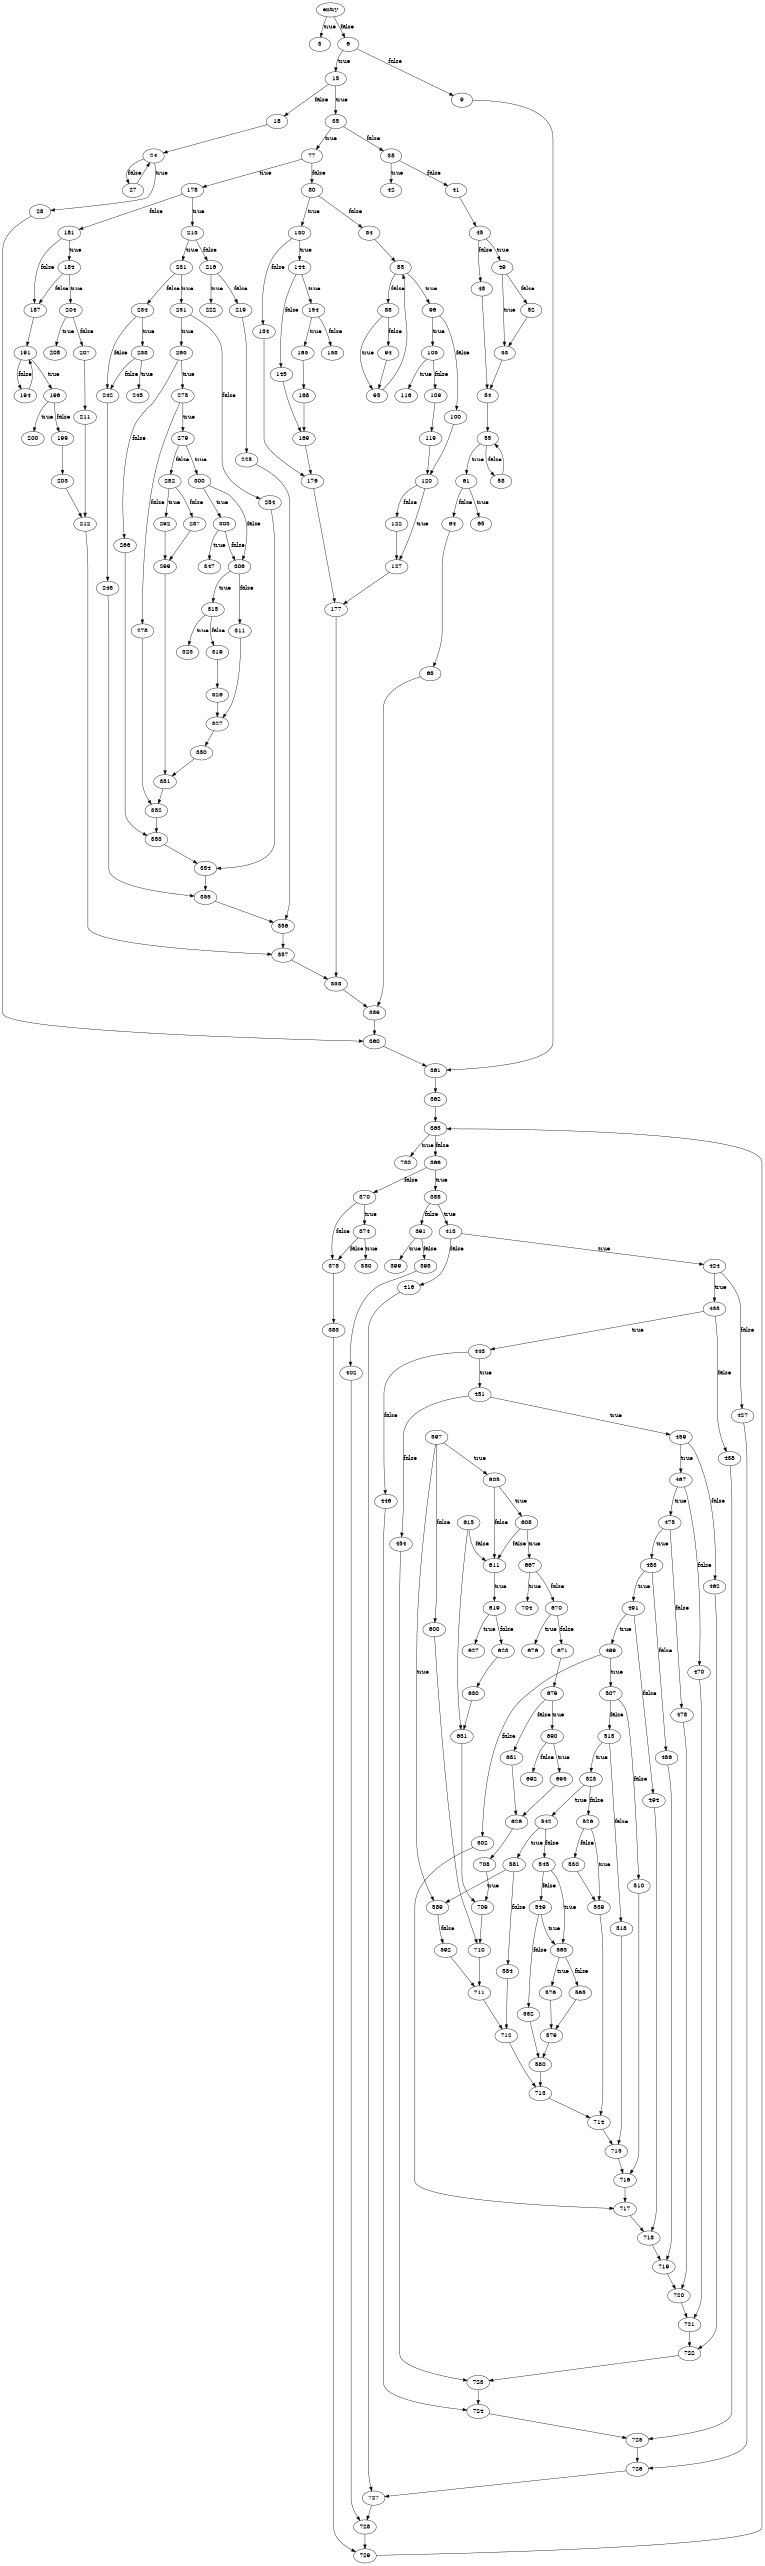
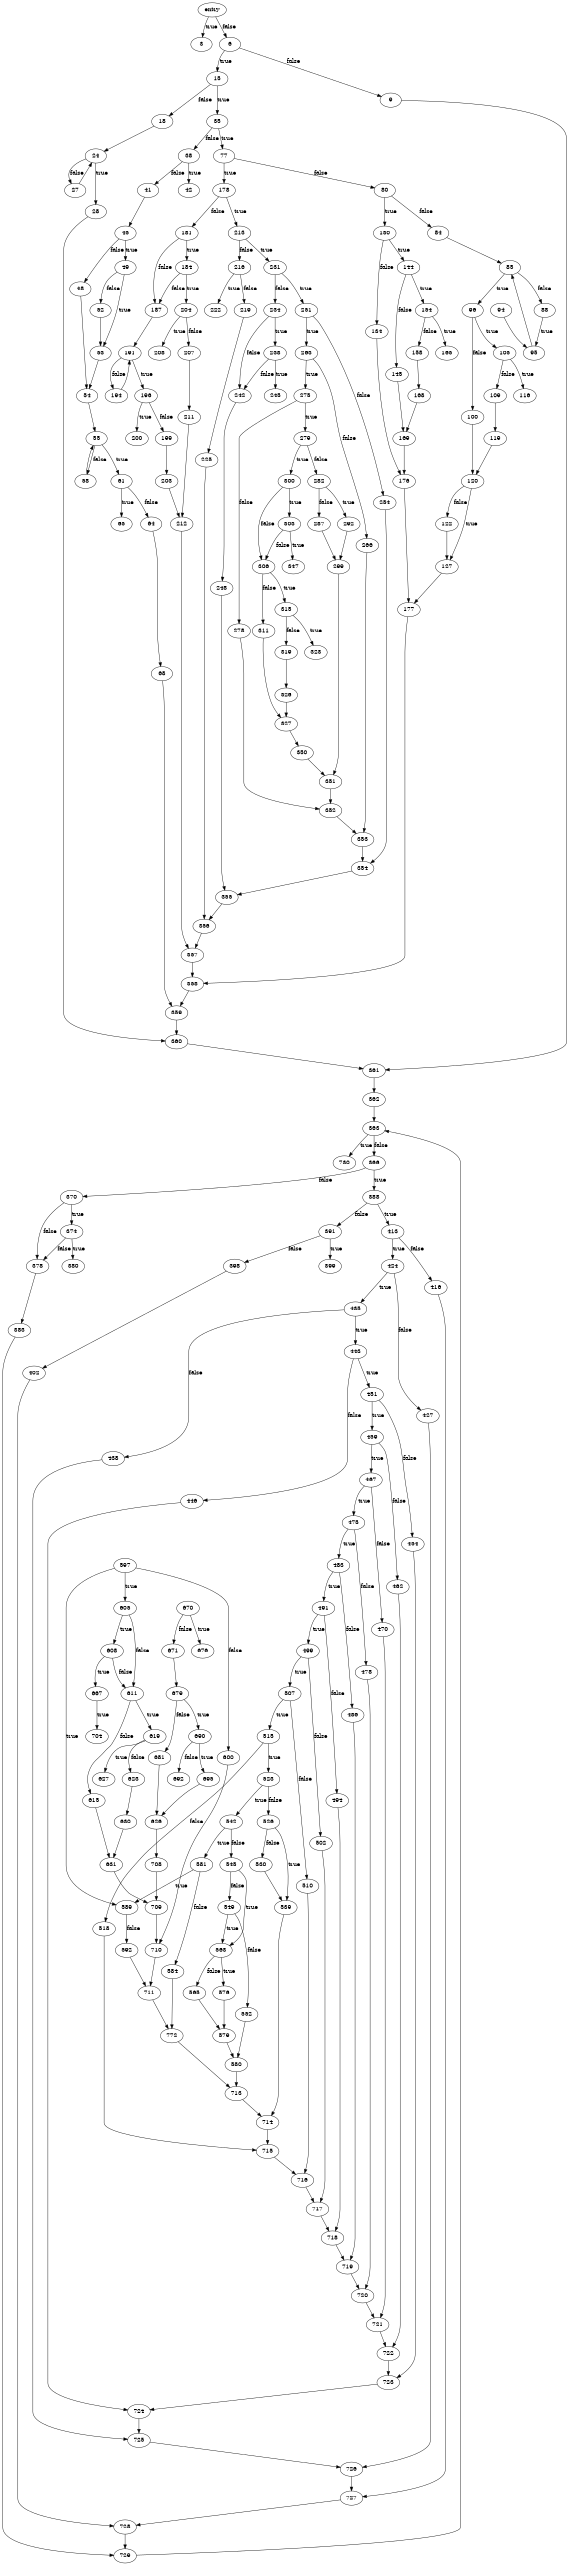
(388, 330) -> none
(303, 372) -> (418, 372)
(473, 1546) -> (109, 1747)
(545, 1584) -> none
(617, 1715) -> (282, 1715)
(506, 2036) -> (172, 2036)
